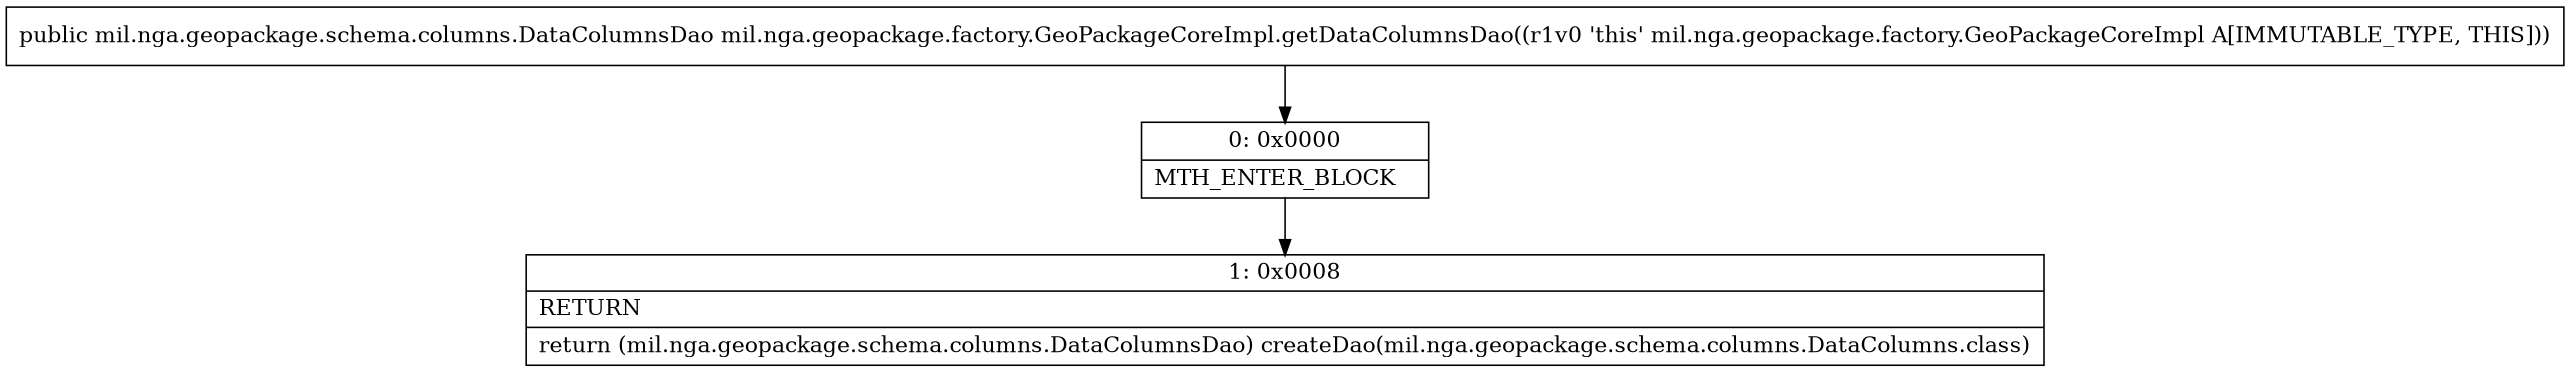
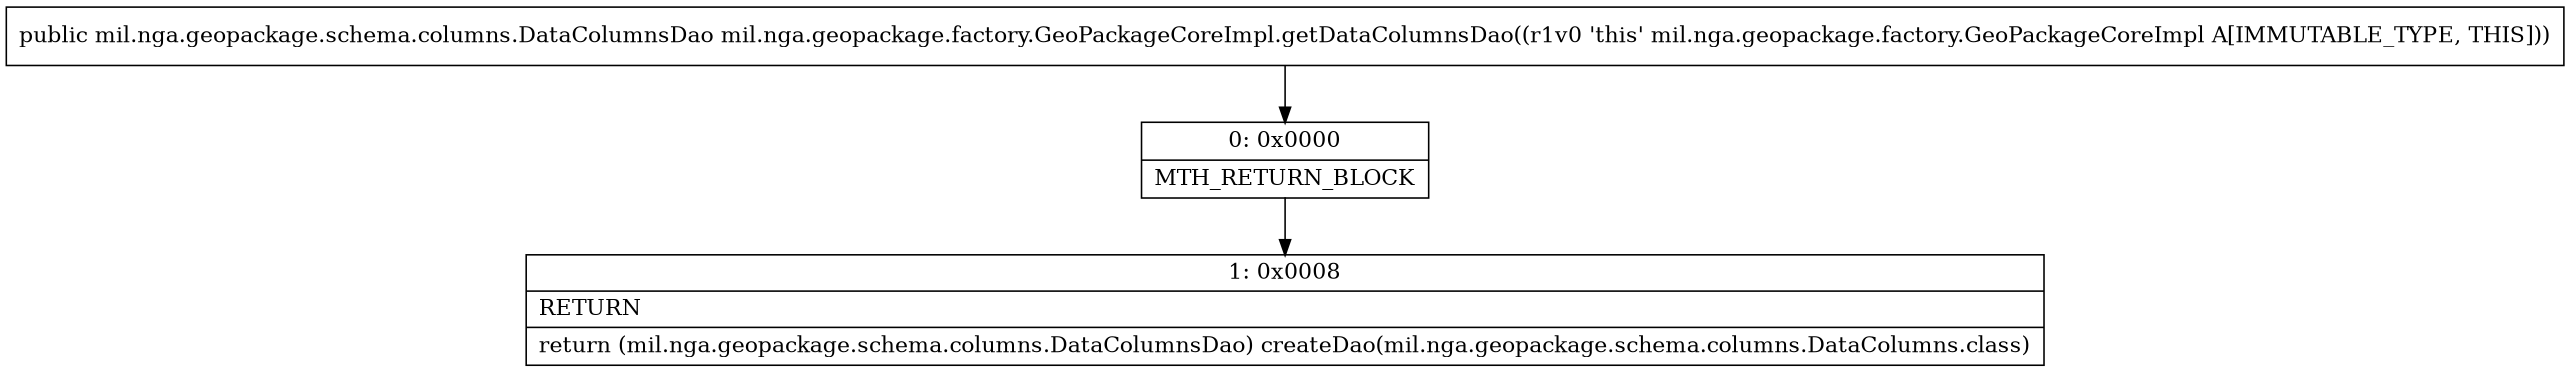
(1276, 178) -> (1285, 178)
